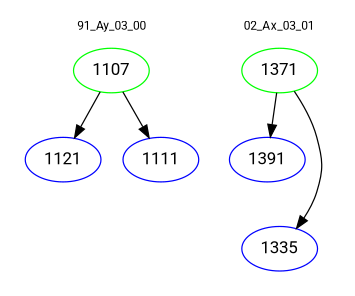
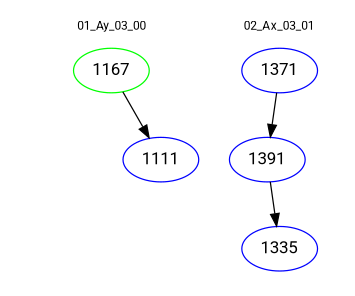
(112, 27) -> (112, 27)
(111, 71) -> (111, 71)
(280, 71) -> (280, 71)
(321, 154) -> (273, 198)
(63, 160) -> none
